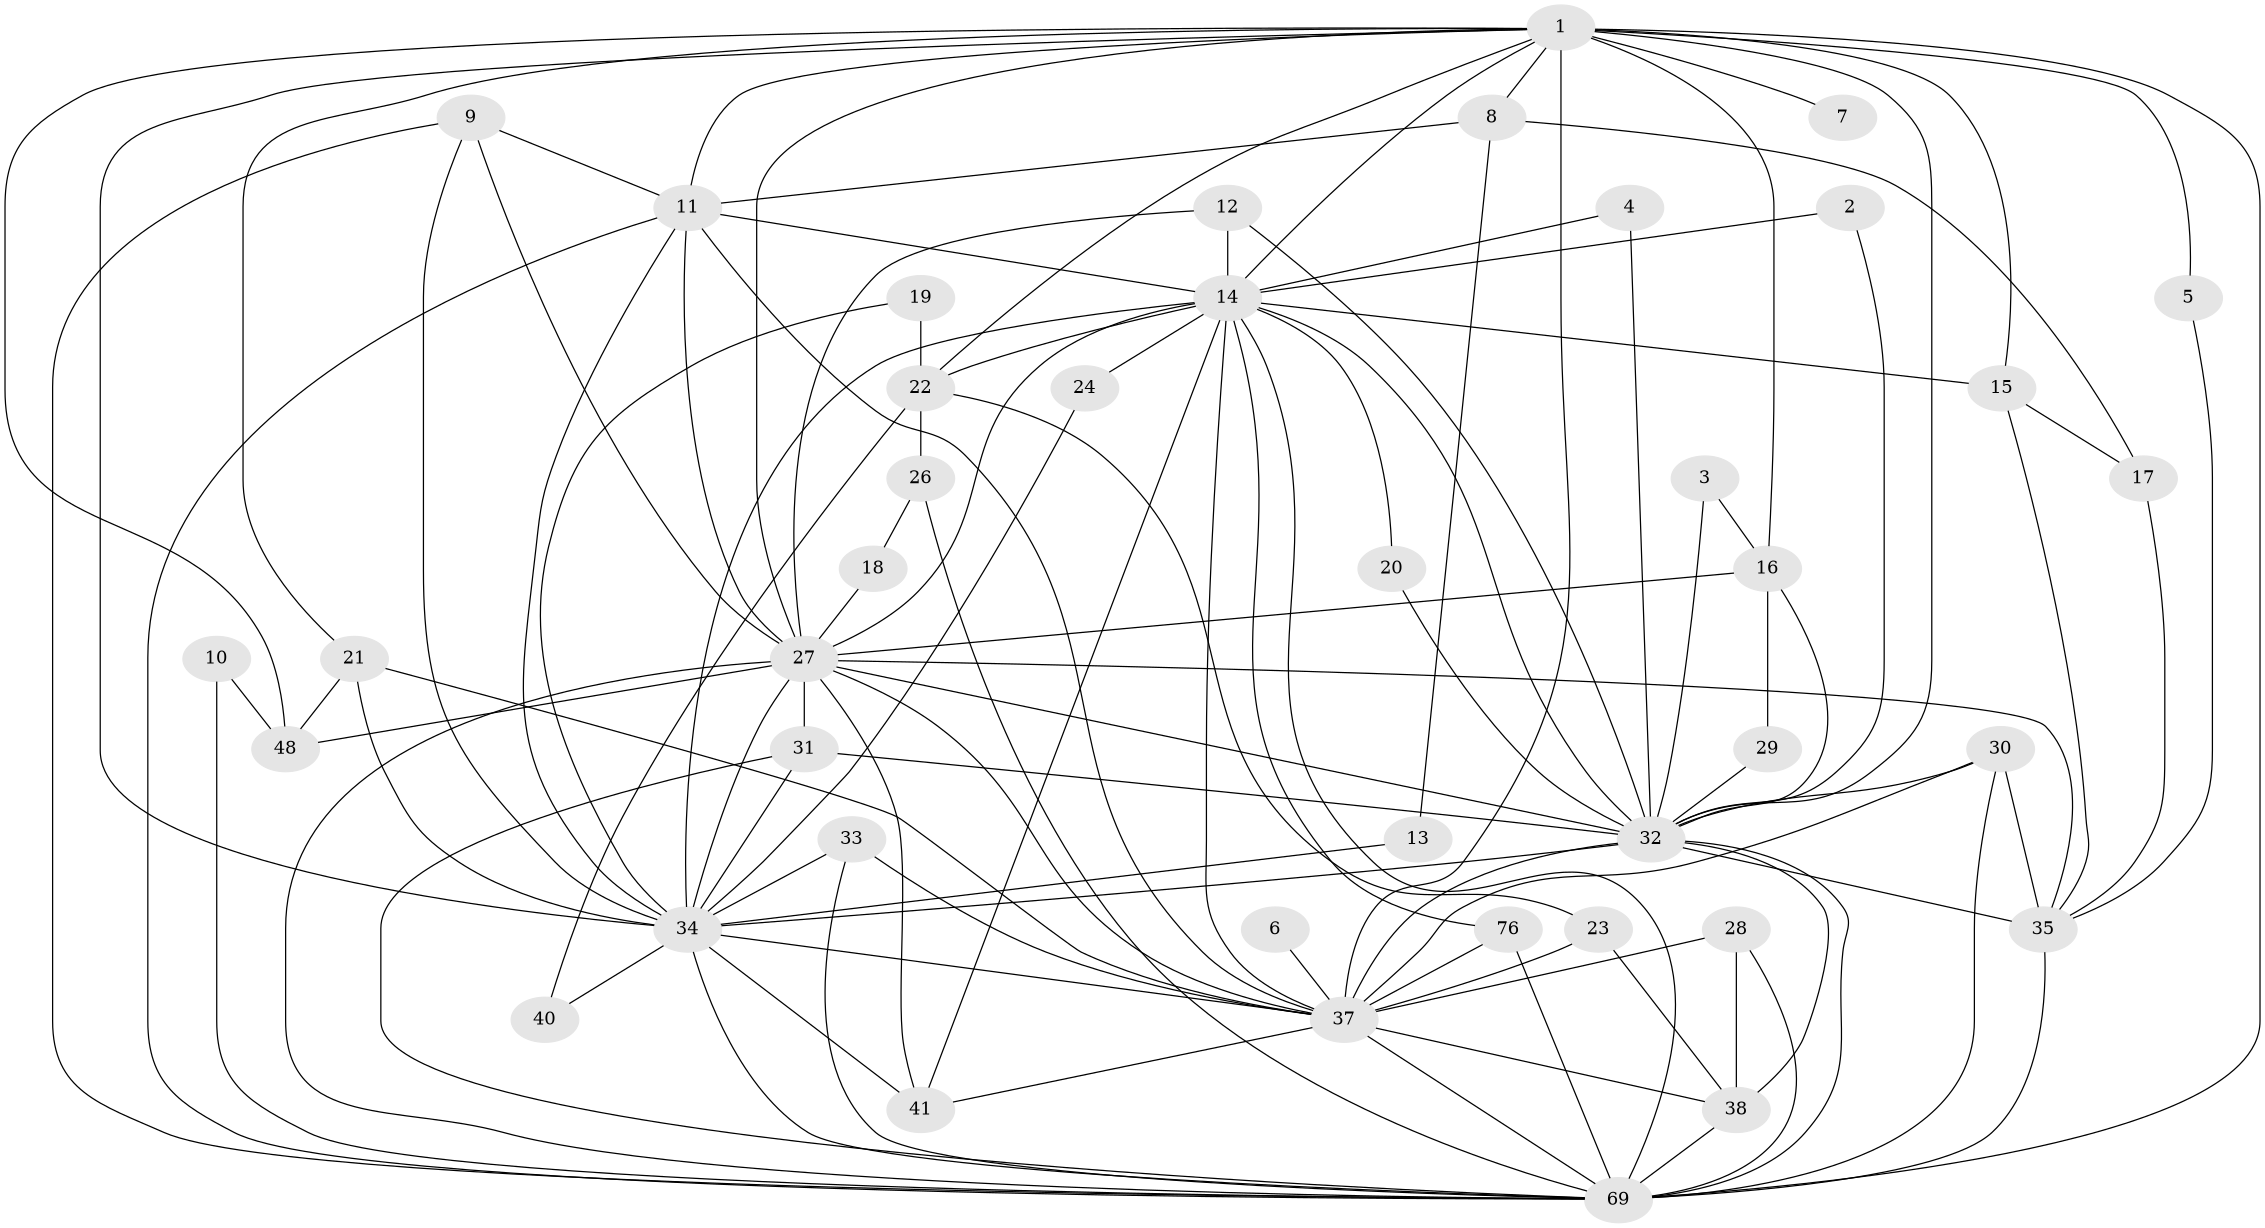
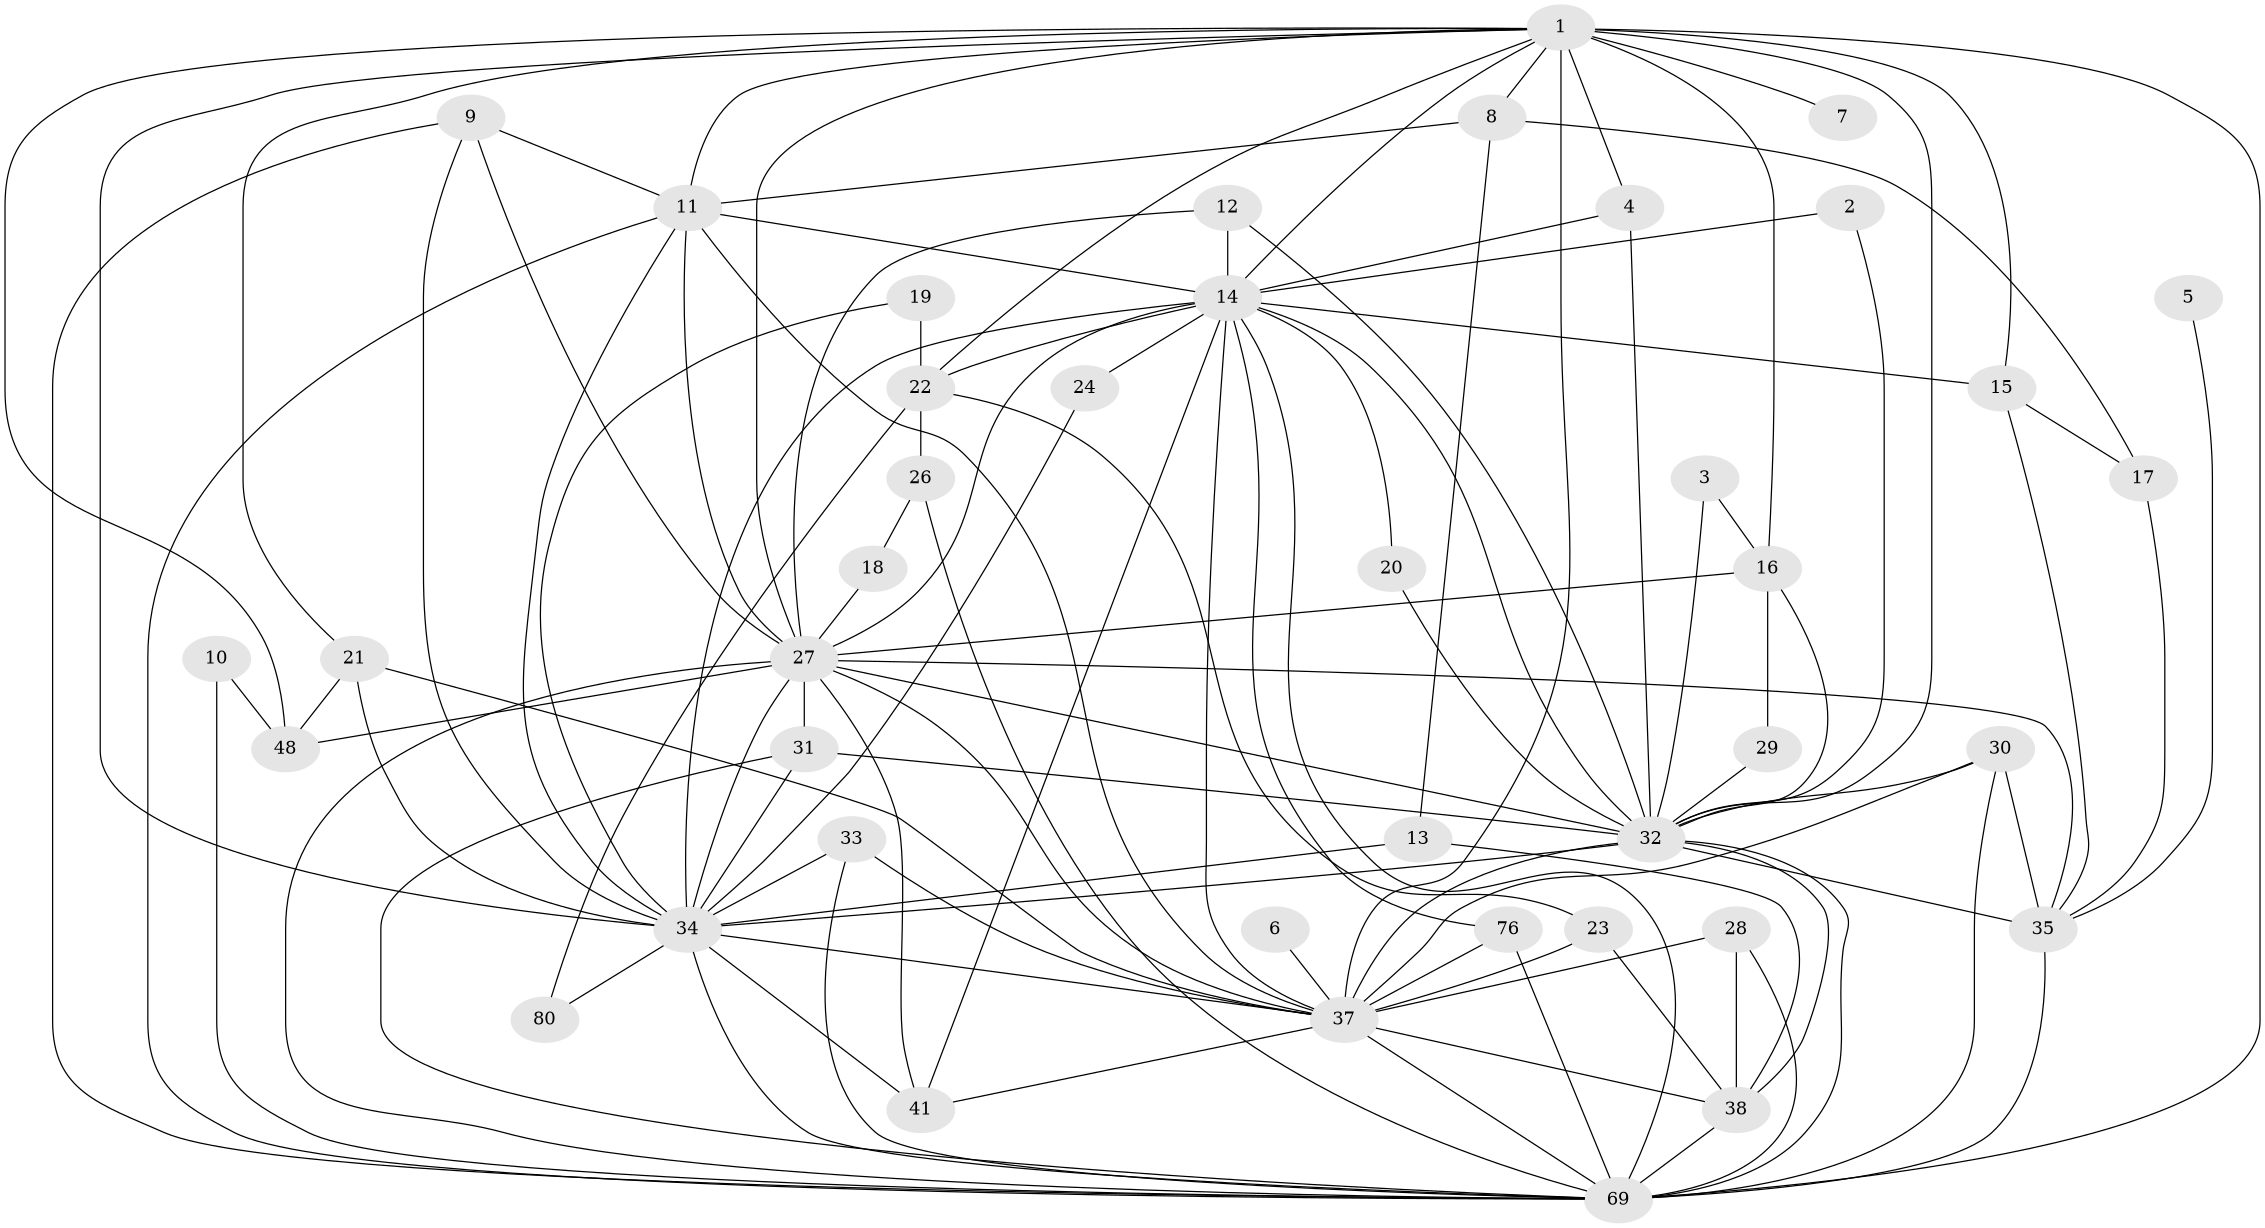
(1964, 59) -> (1595, 118)
none -> (1715, 884)
(545, 1020) -> (545, 1020)
